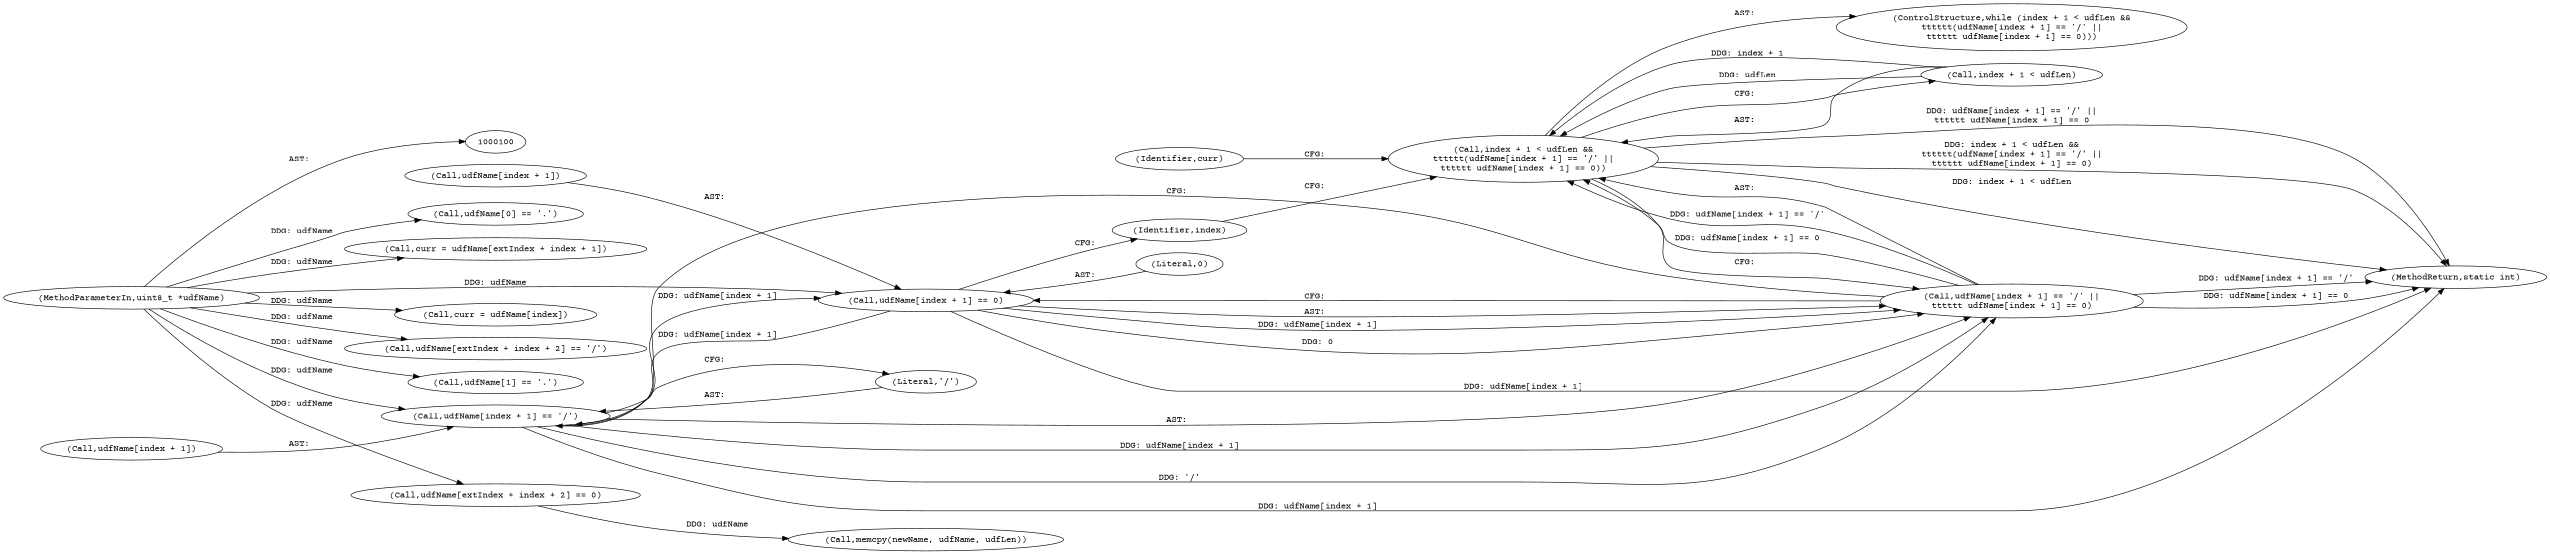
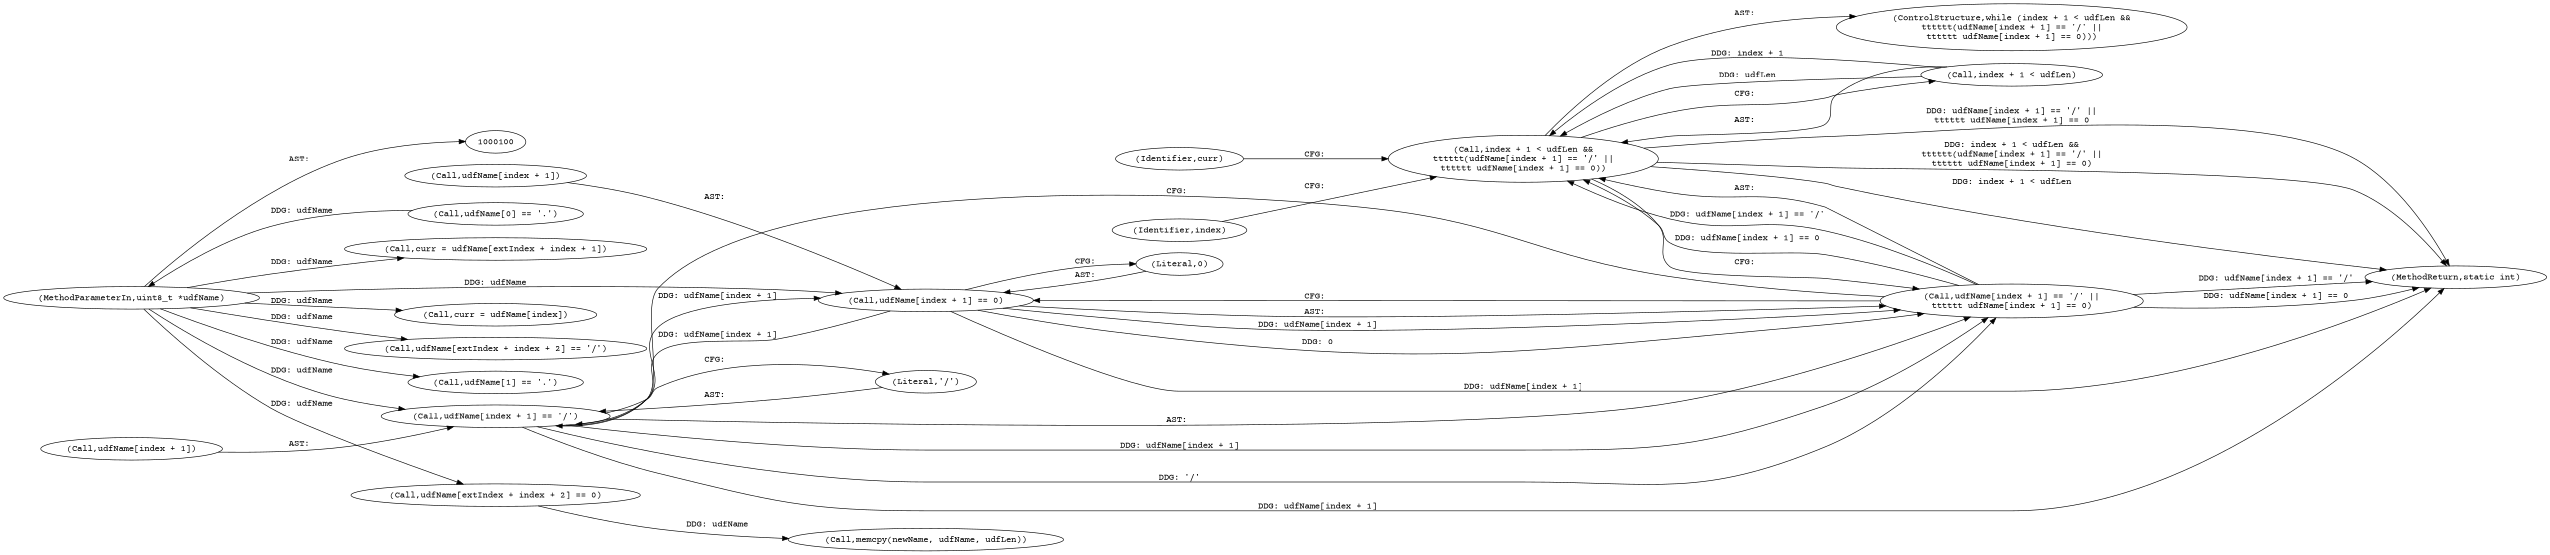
(290, 249) -> (277, 225)
(1044, 263) -> (1047, 272)
